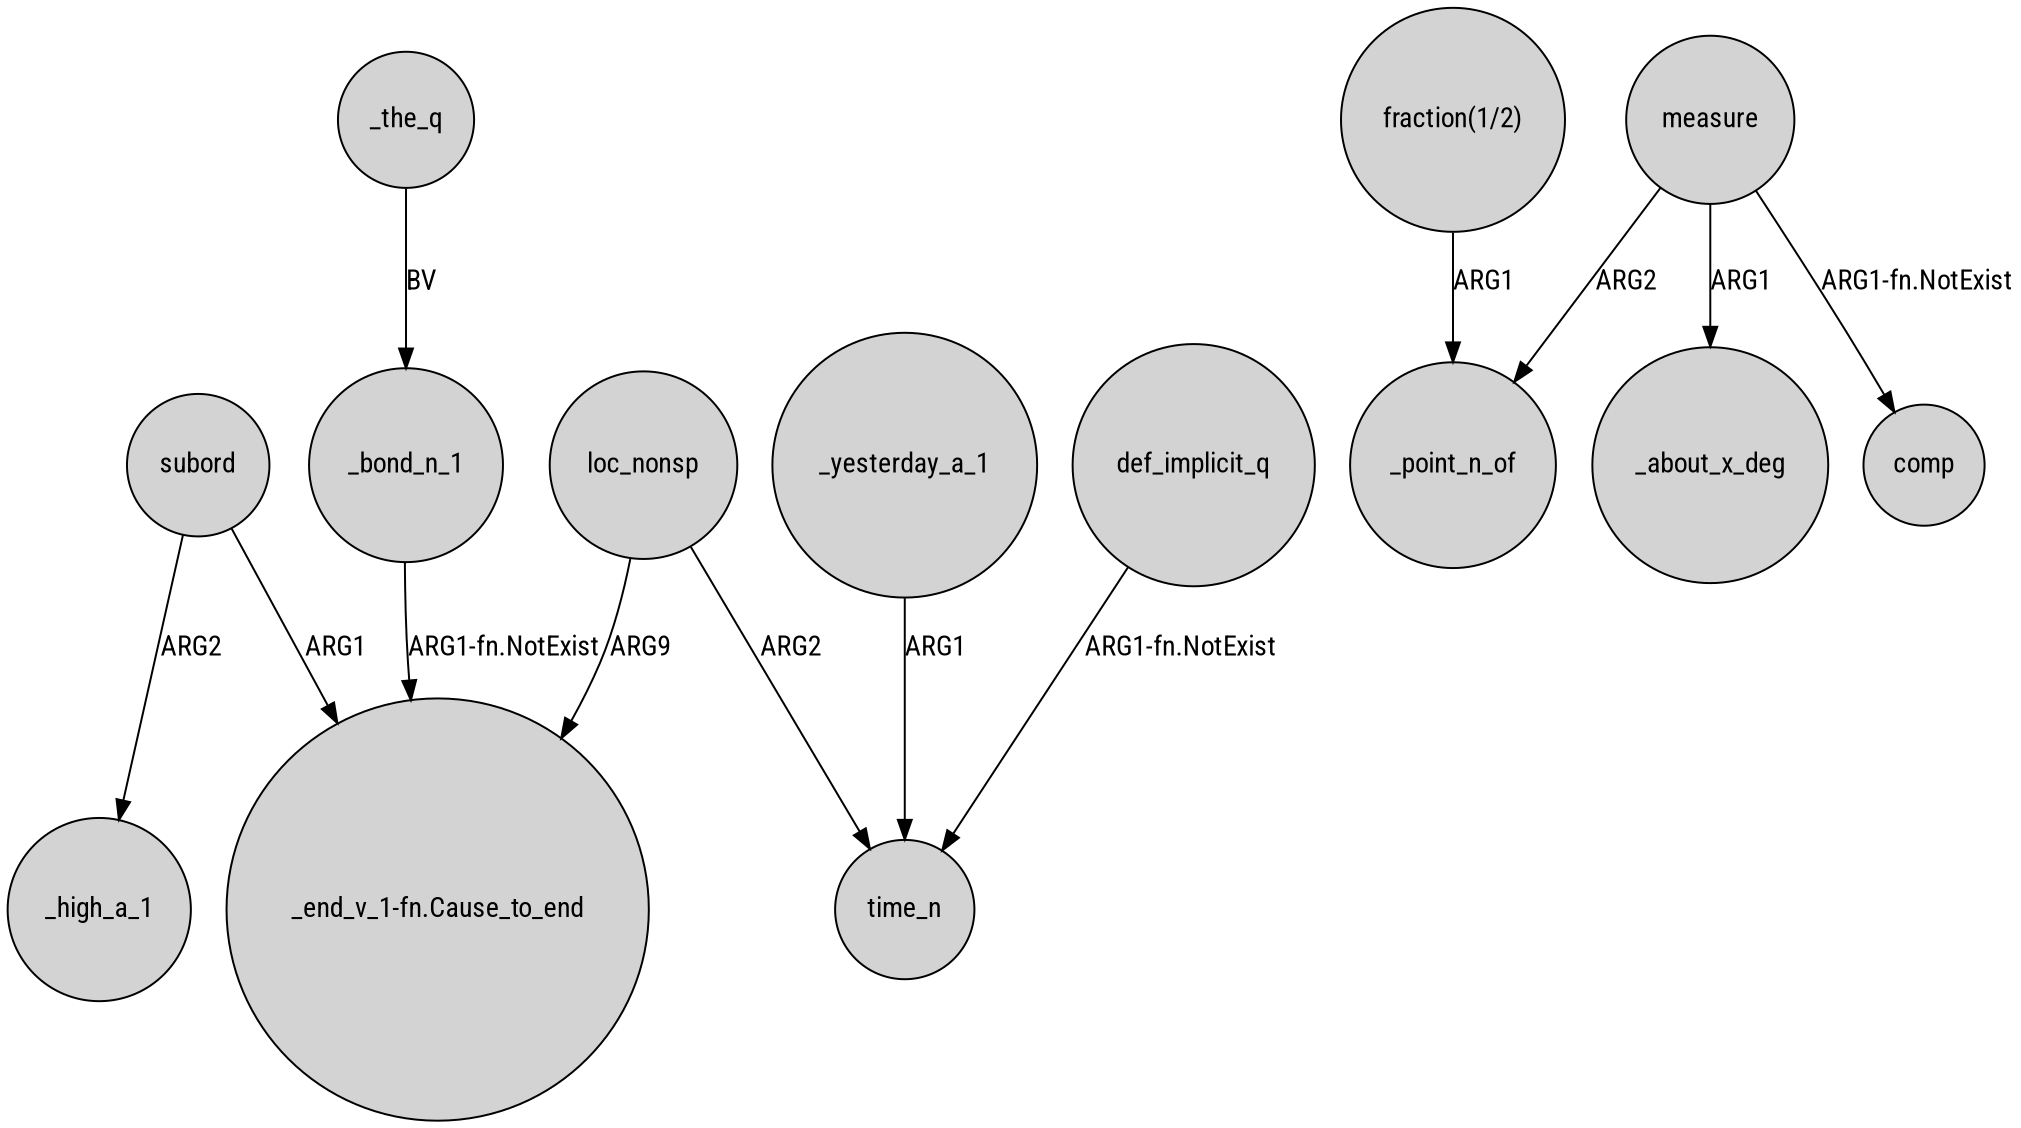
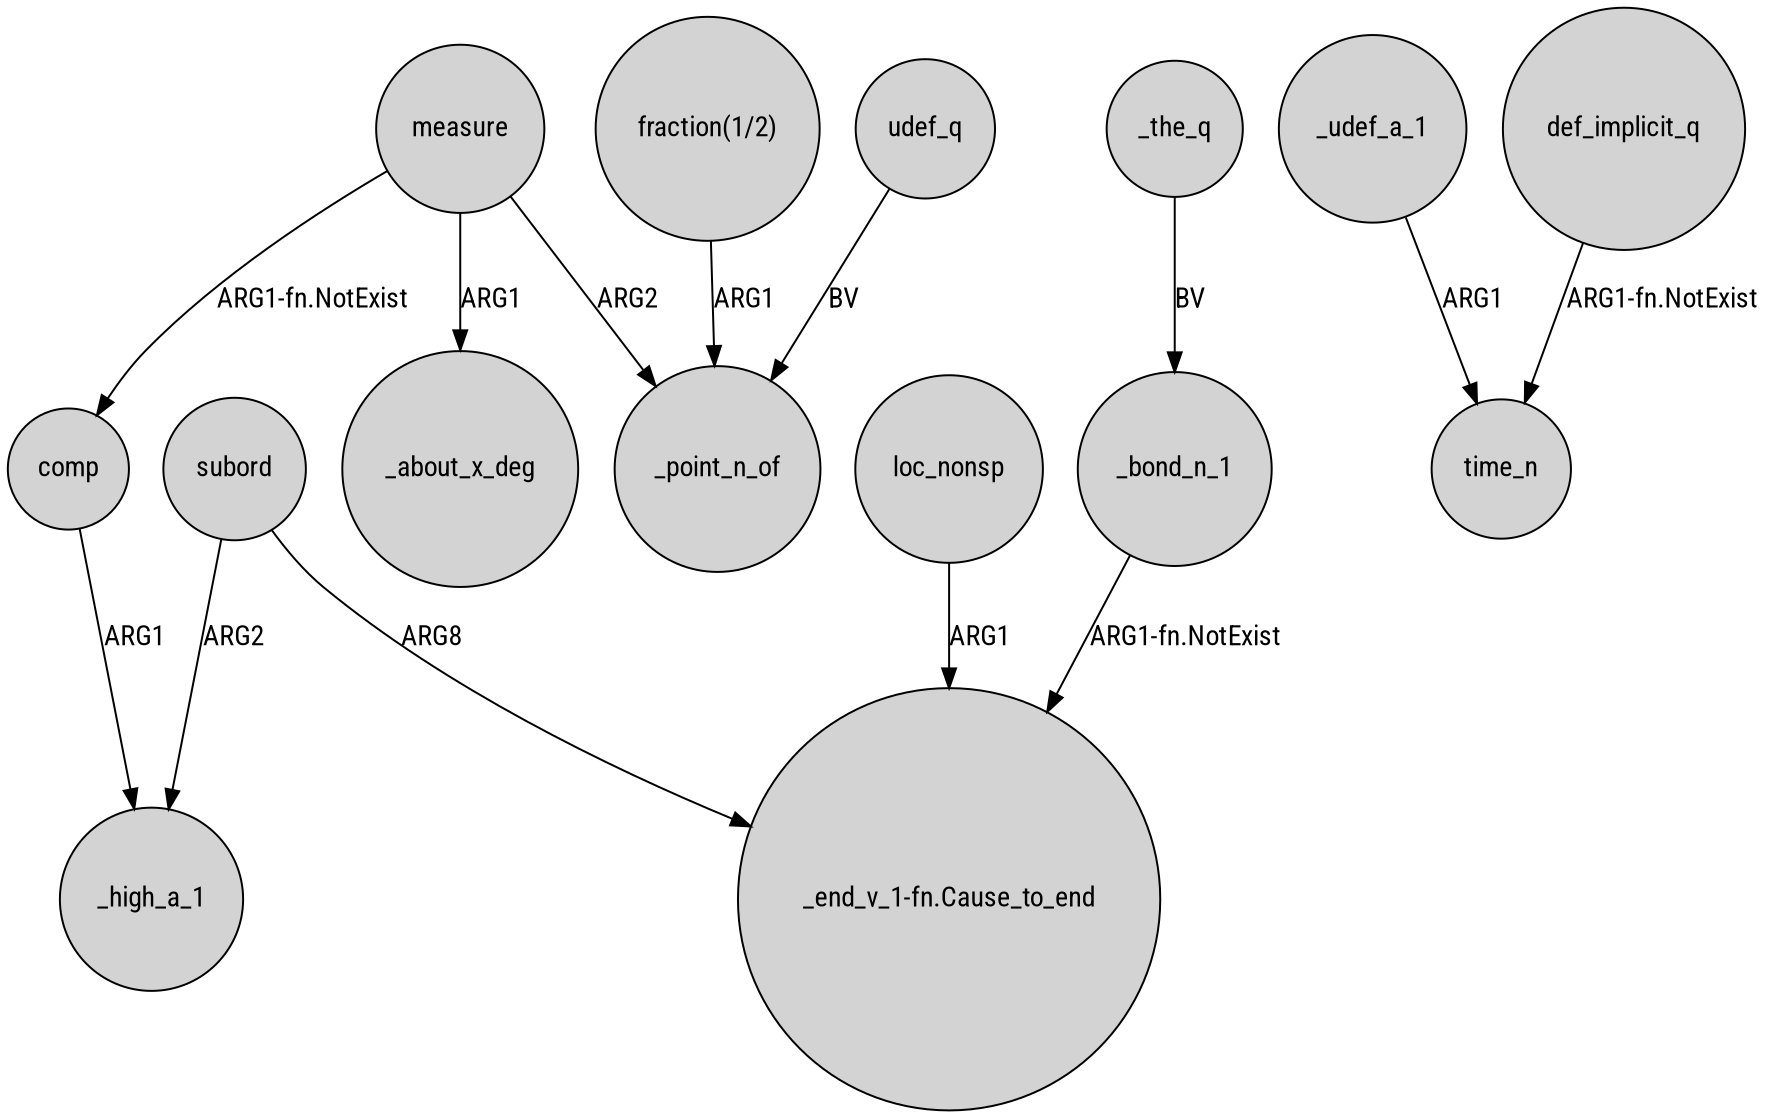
none -> (925, 129)
(905, 465) -> (1373, 129)
(336, 648) -> (432, 638)
(641, 648) -> (980, 638)
none -> (105, 659)
(775, 689) -> none
